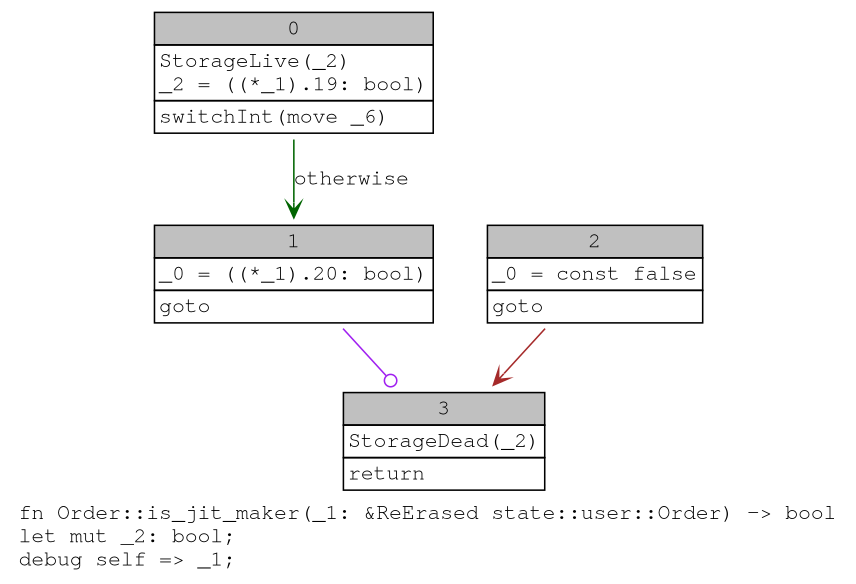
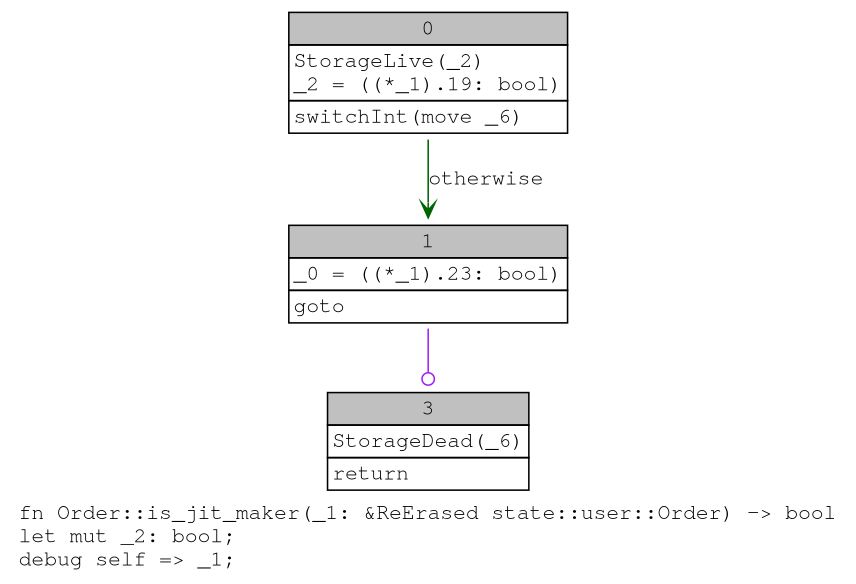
(294, 273) -> (428, 273)
(594, 273) -> none
(444, 441) -> (428, 441)
